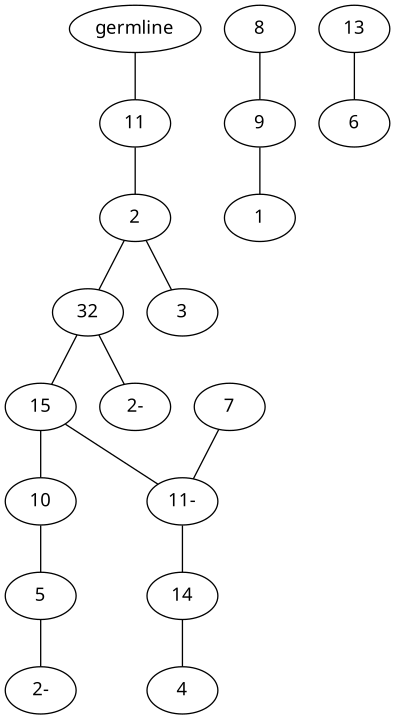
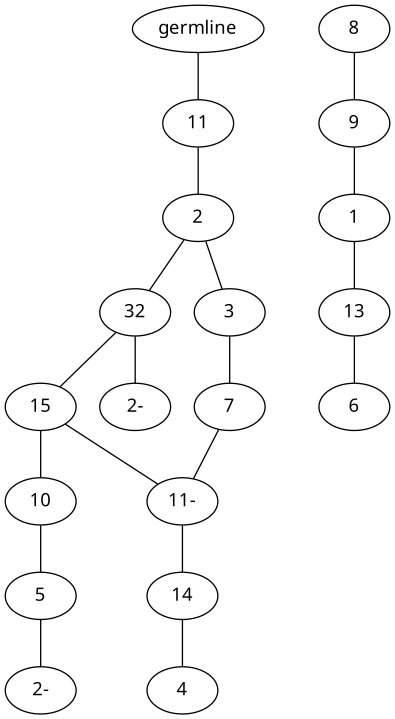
none -> (354, 265)
none -> (230, 360)
